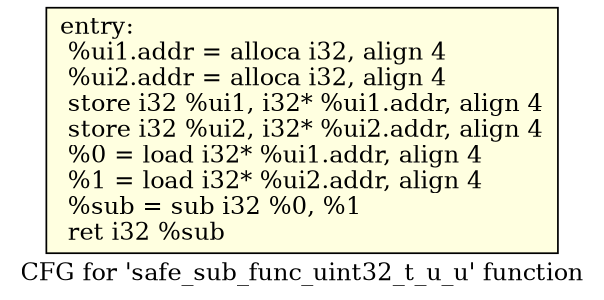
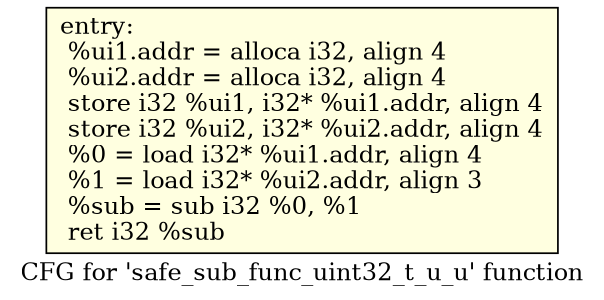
(272, 181) -> (272, 181)
